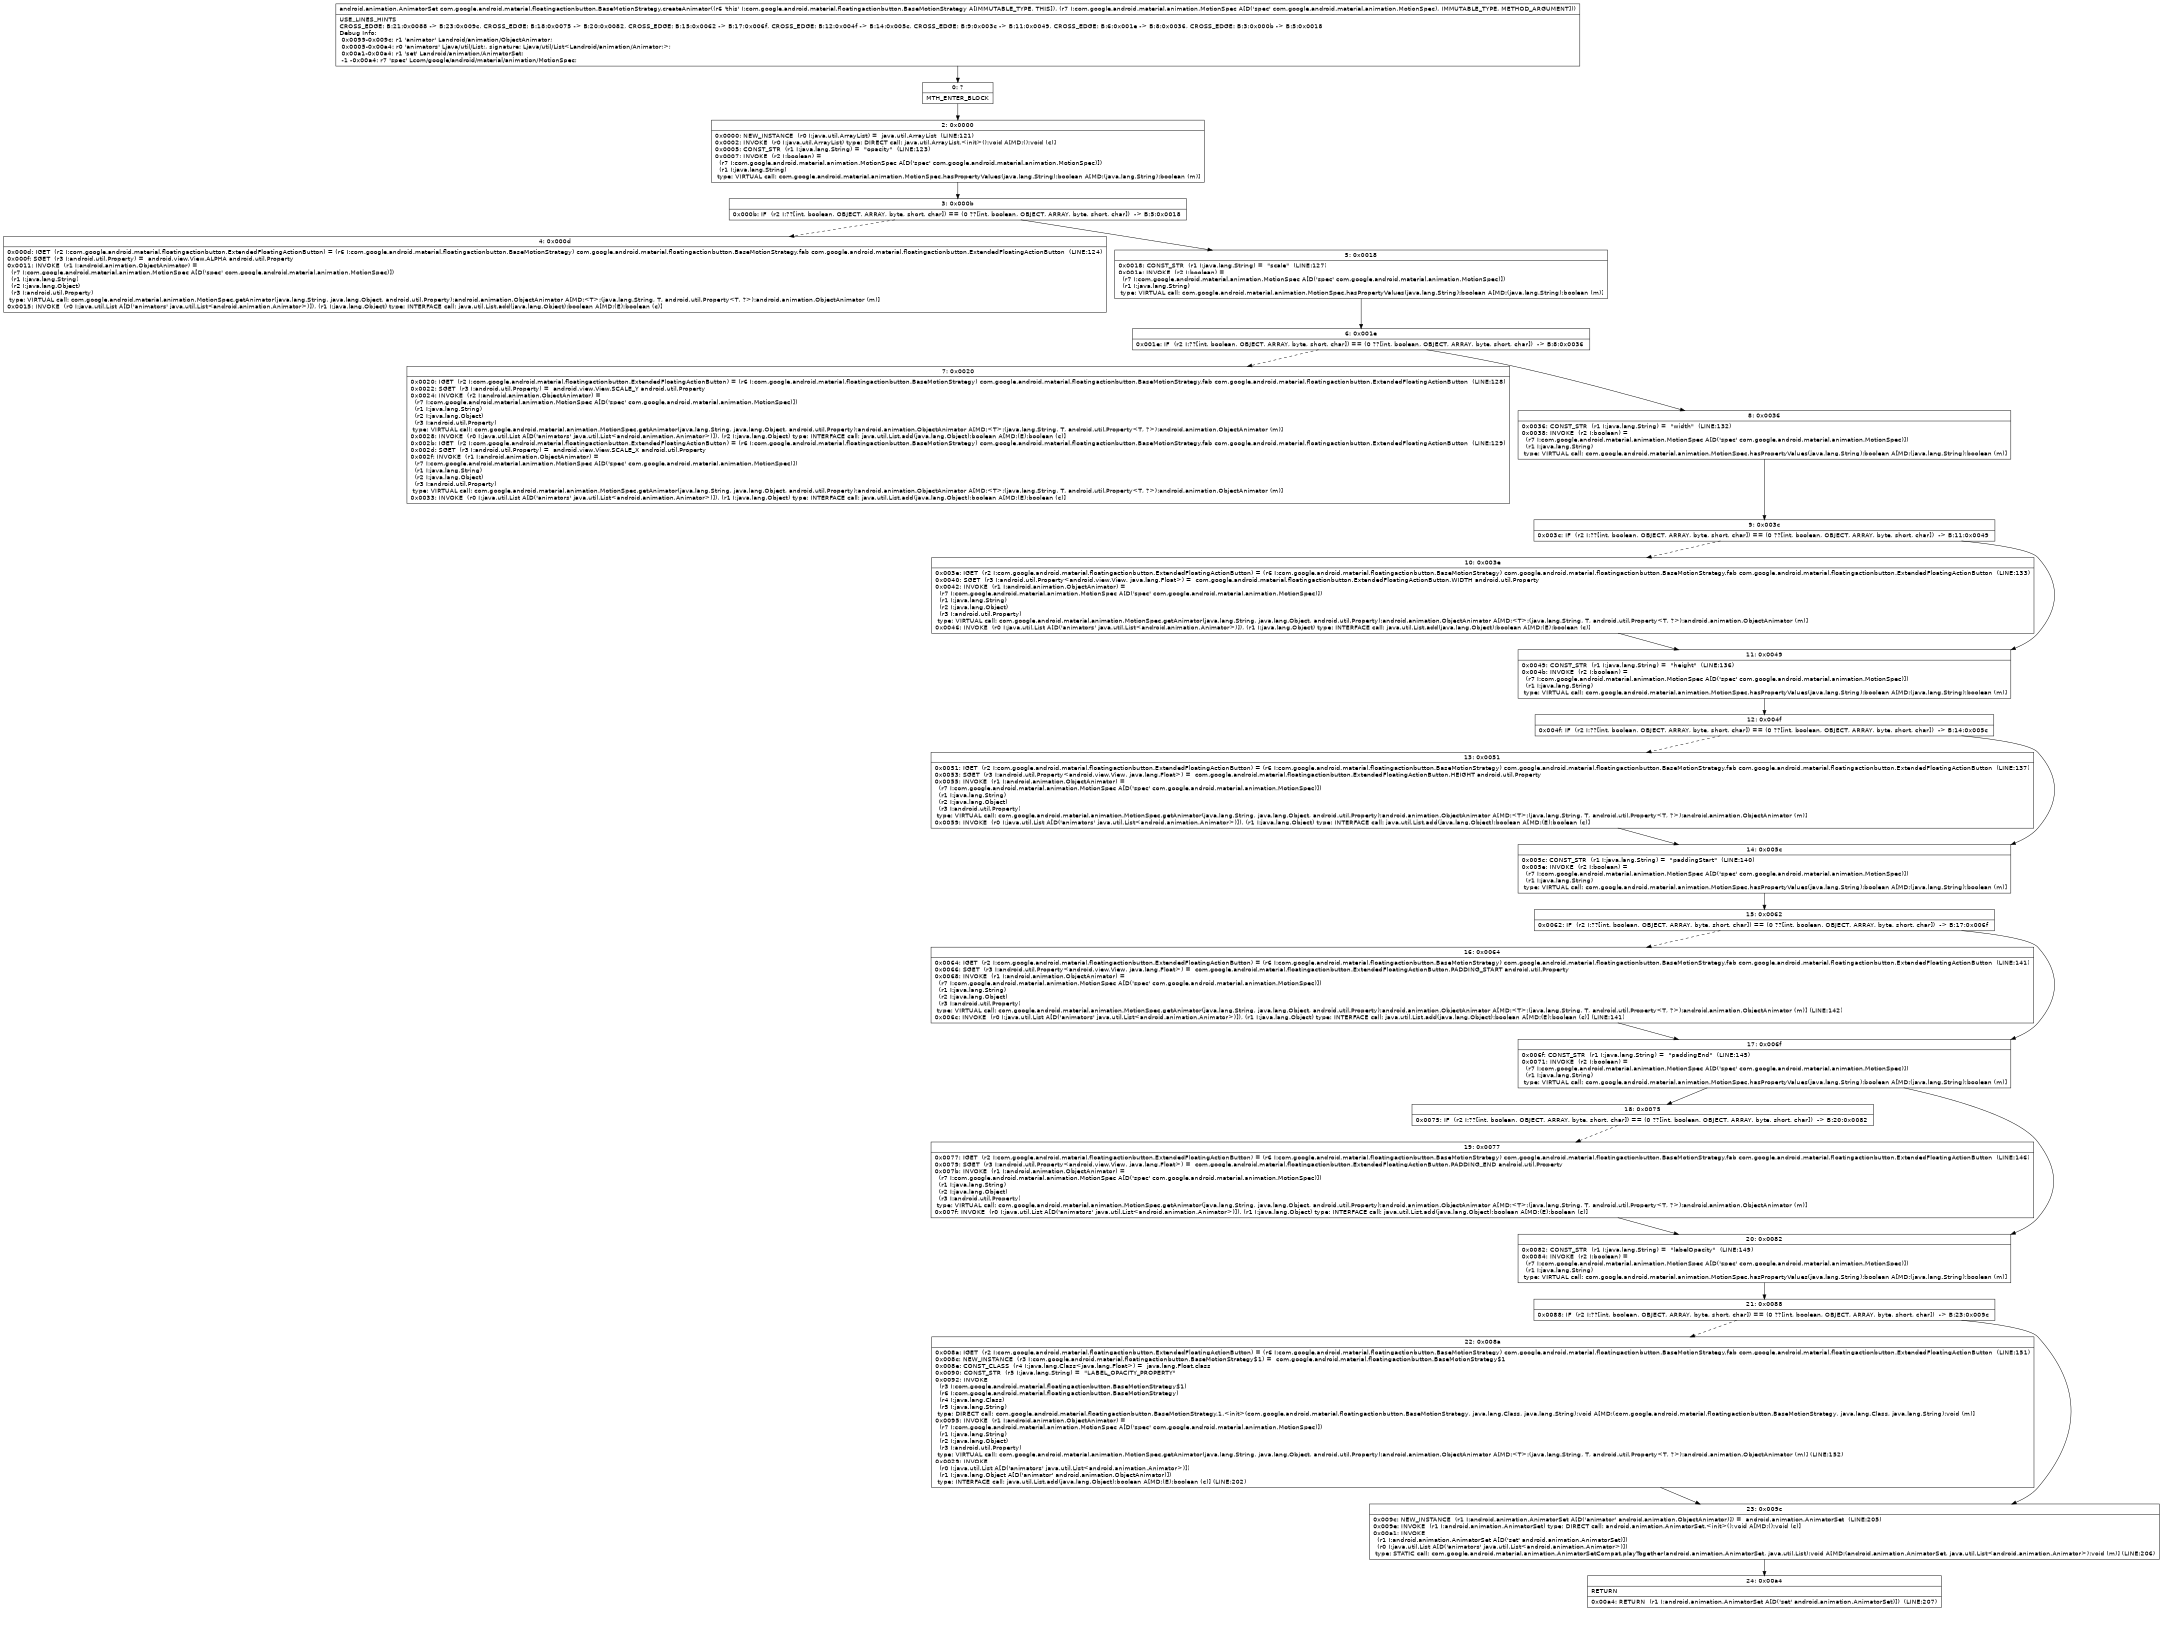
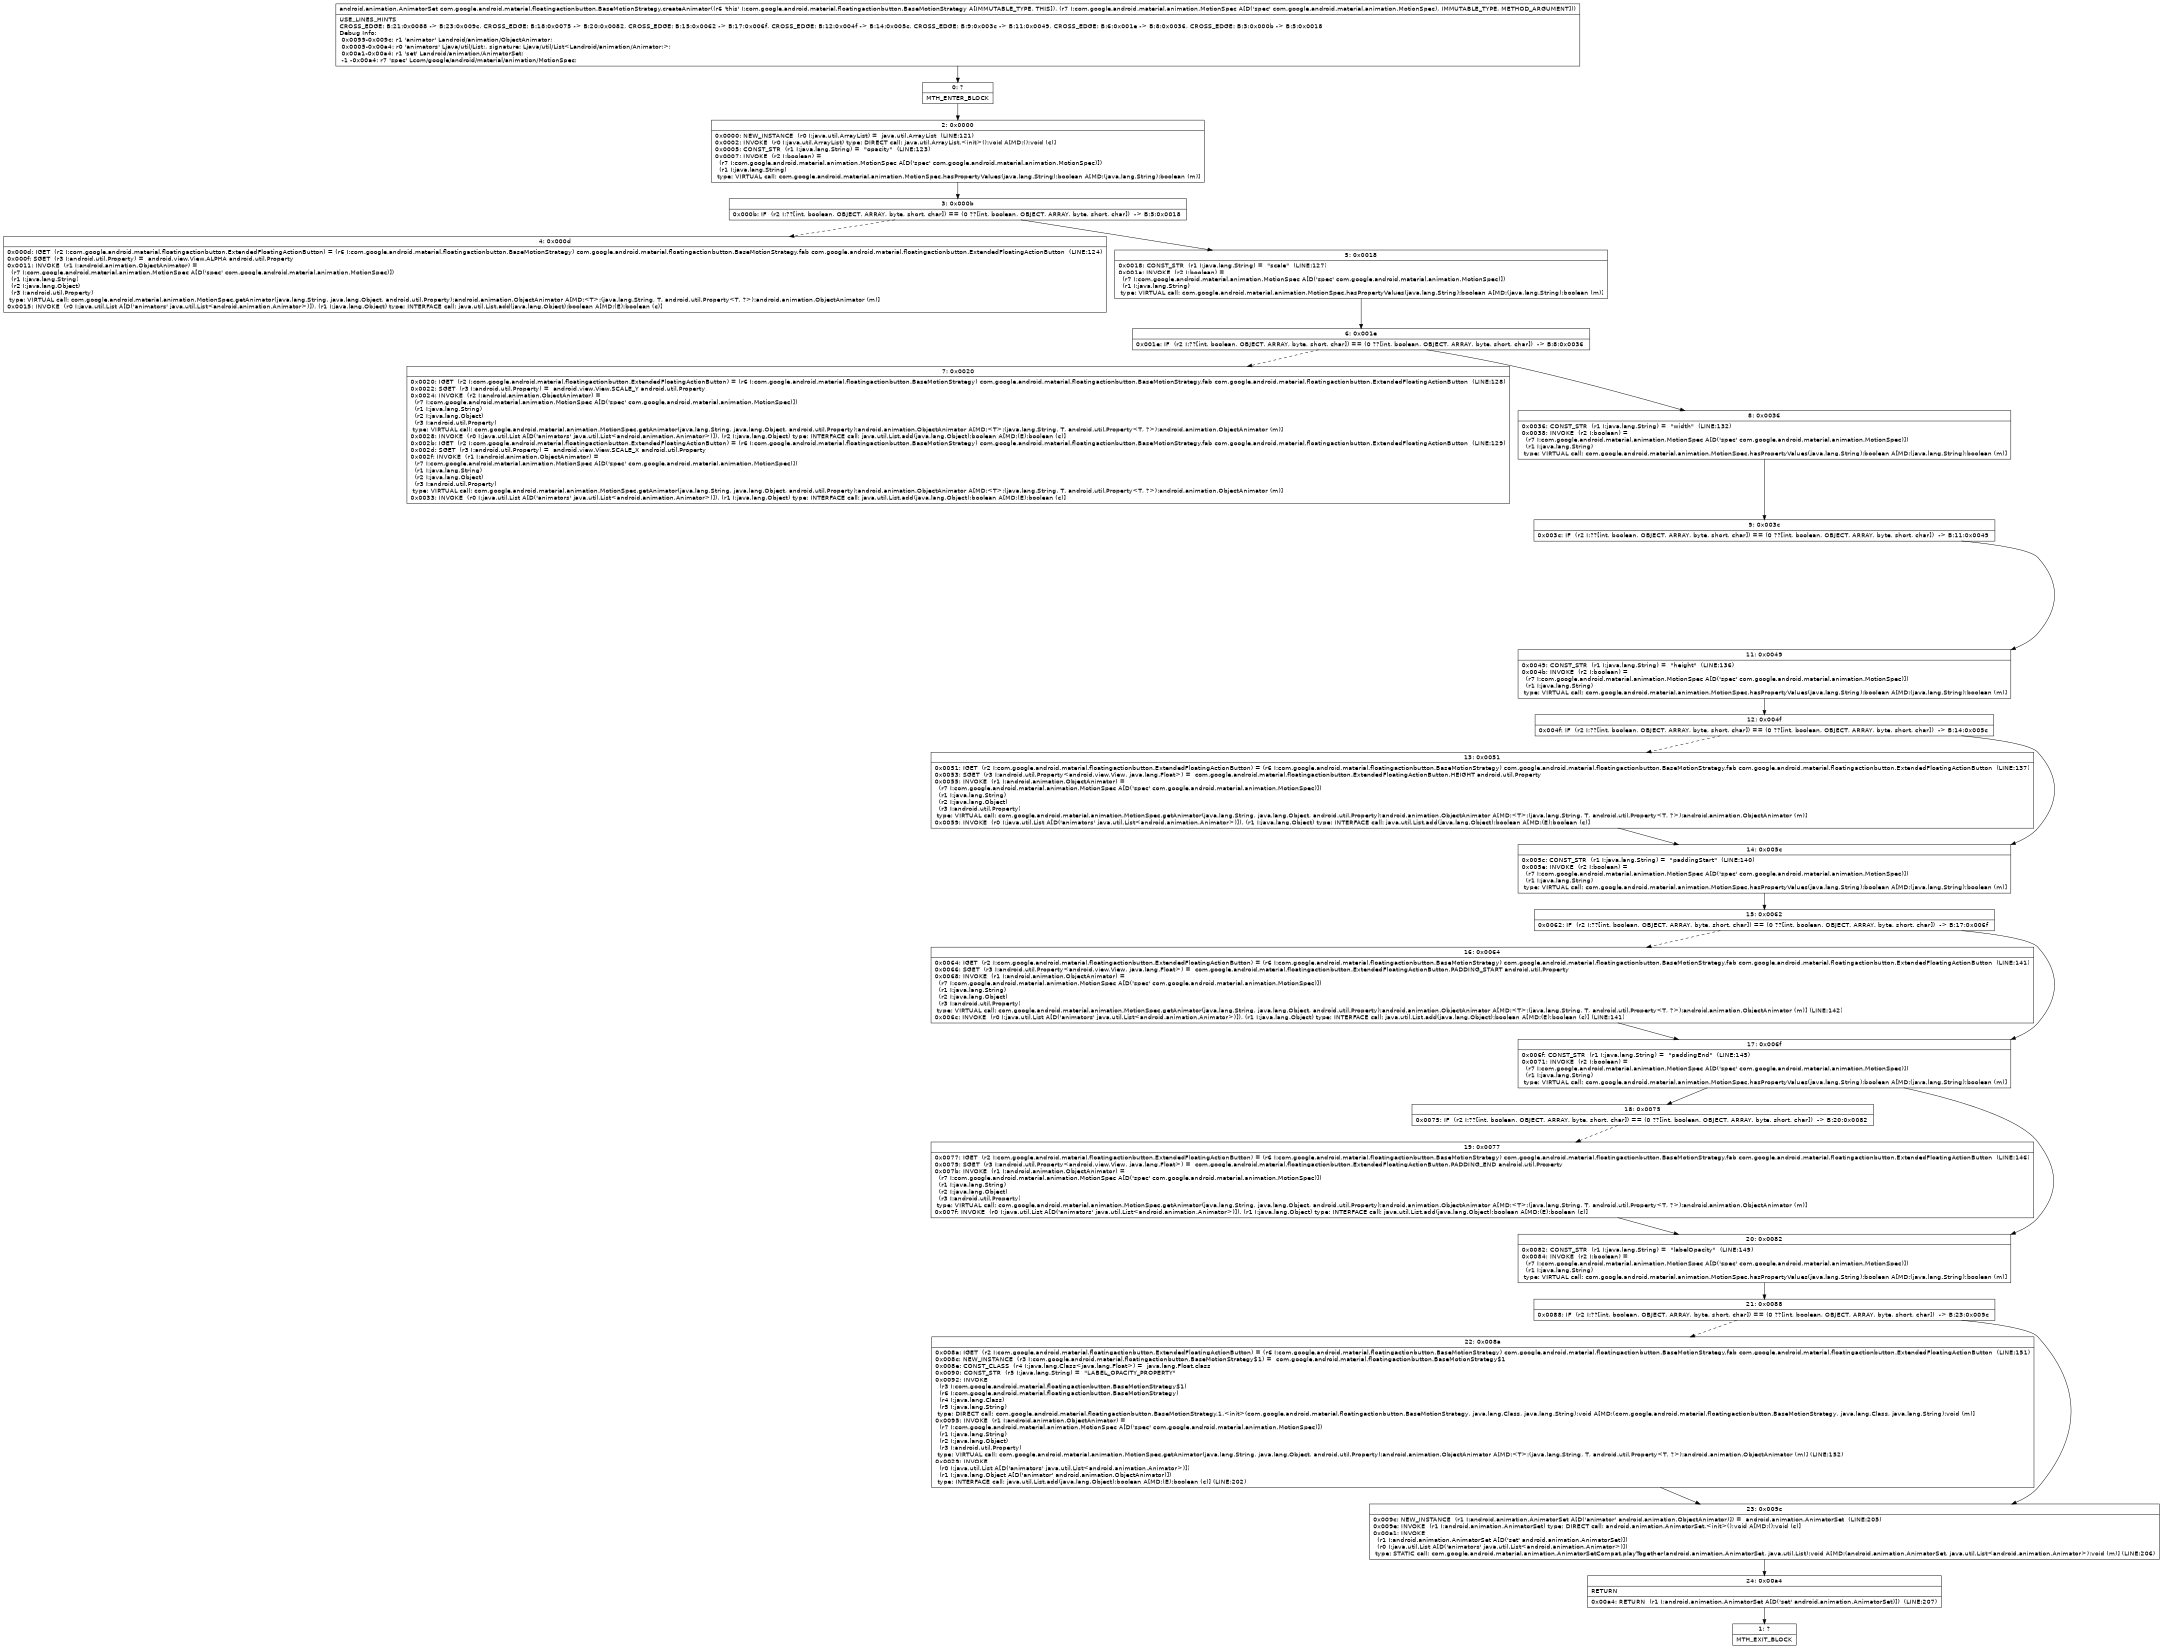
(1483, 595) -> none
none -> (1764, 1635)
